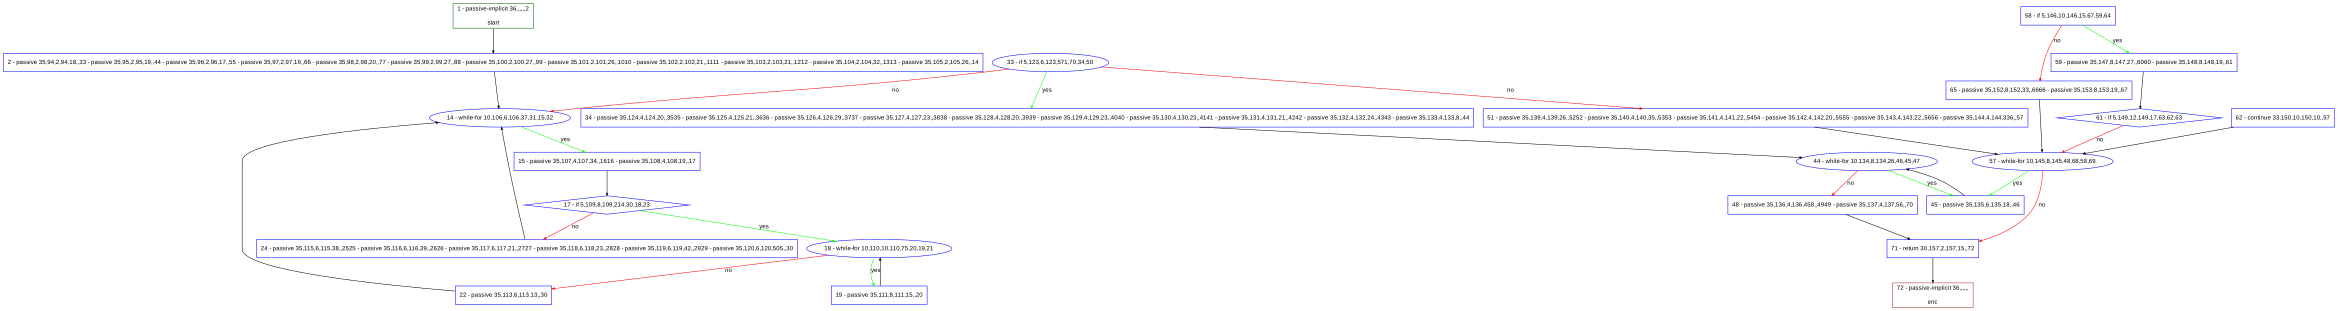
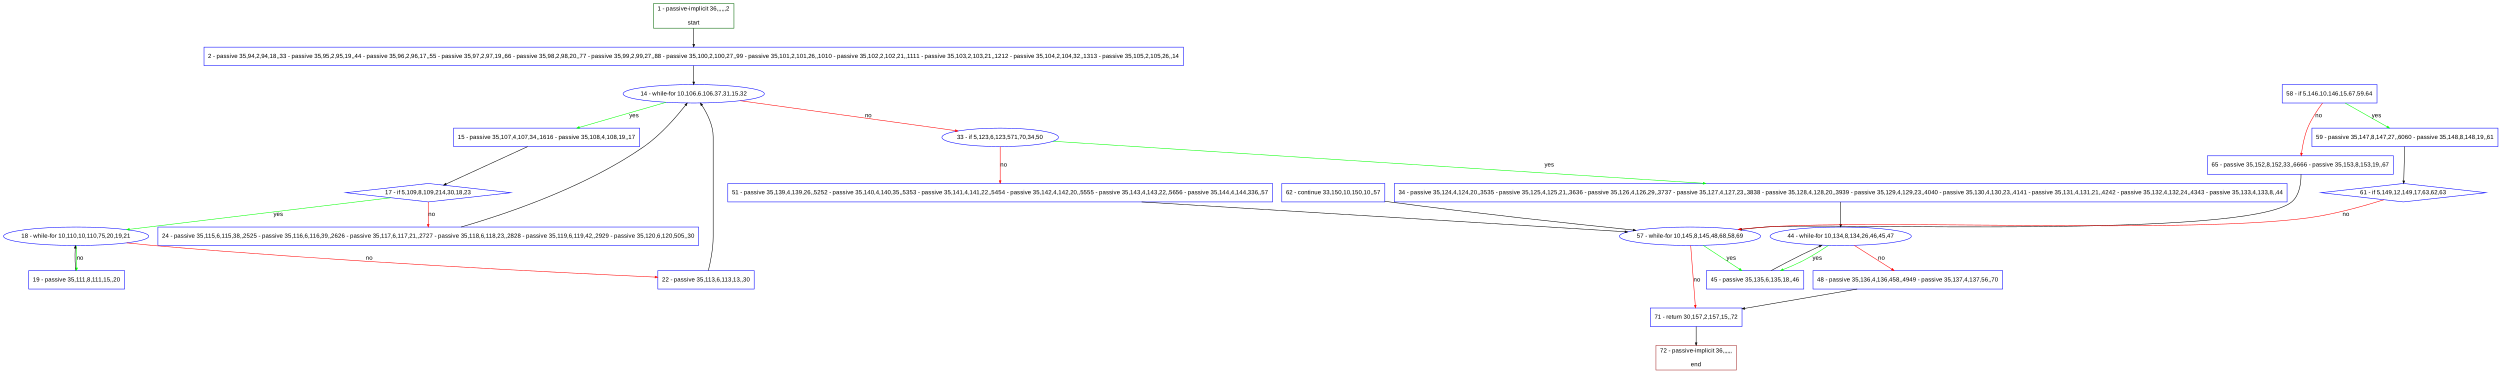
(781, 91) -> (848, 116)
(876, 270) -> (80, 258)
